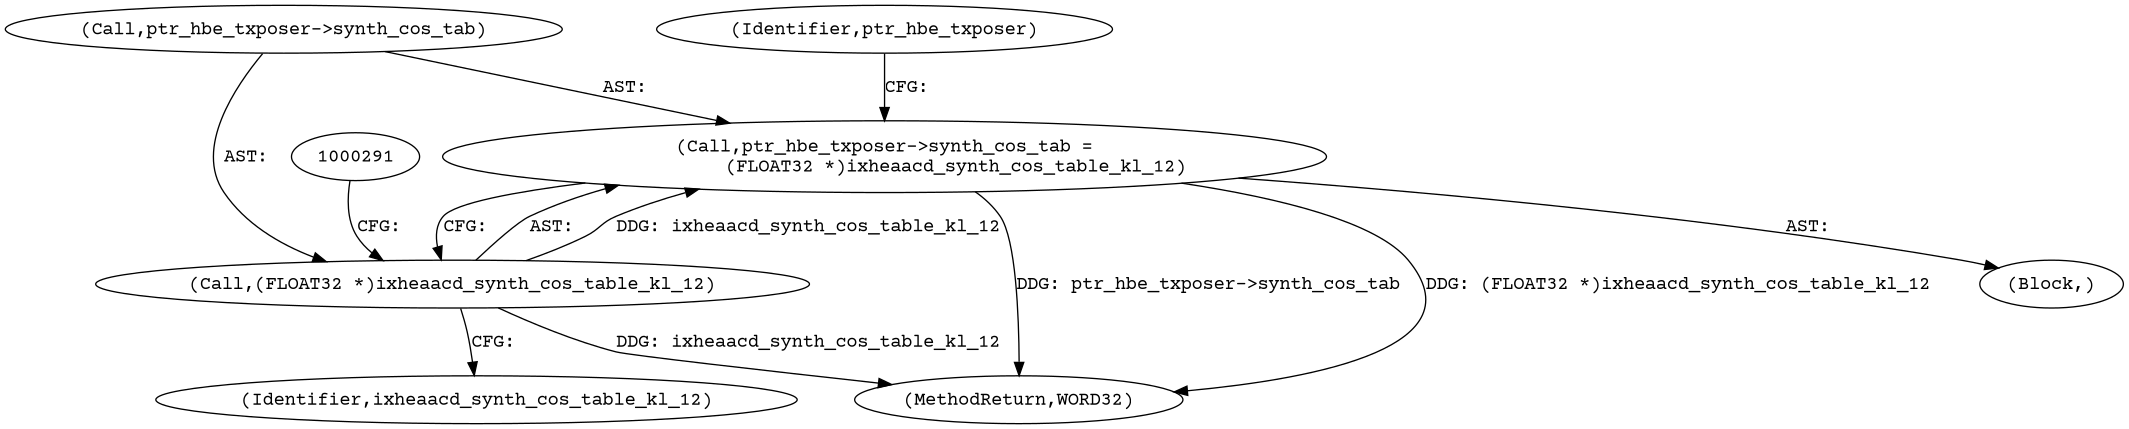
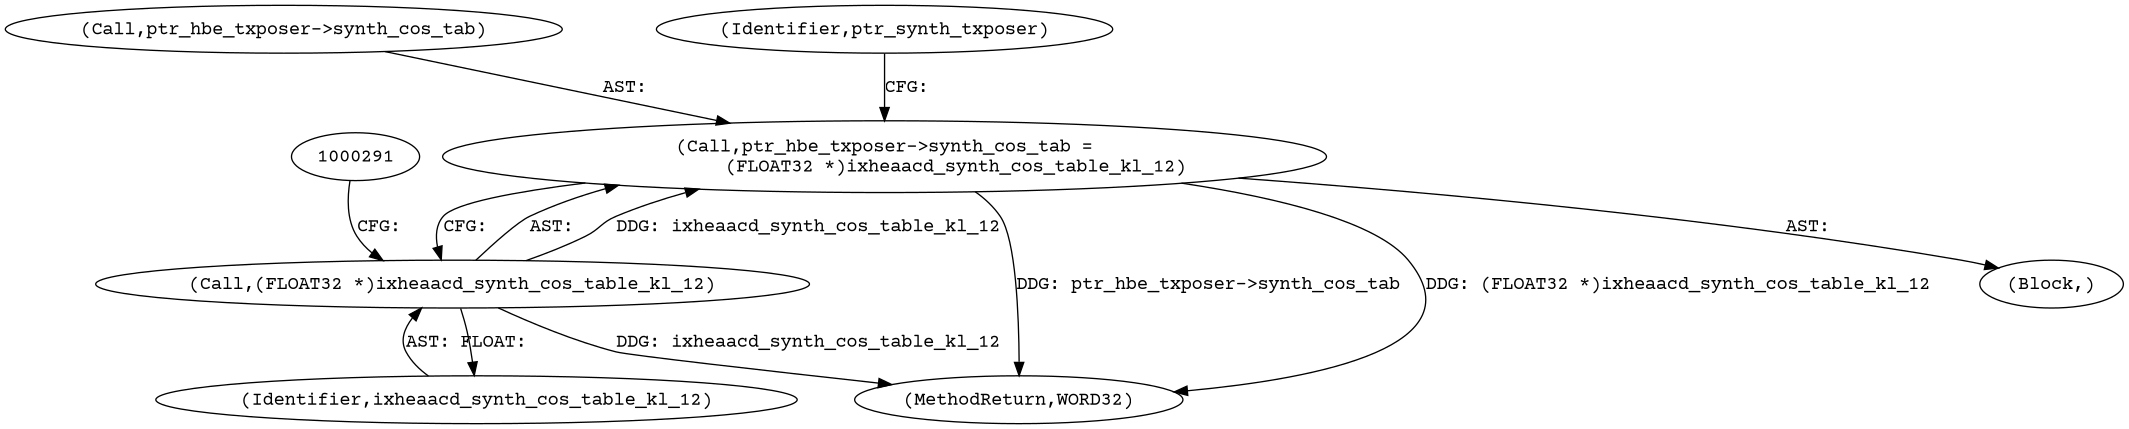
(885, 29) -> (885, 29)
(216, 173) -> (405, 350)
(499, 342) -> (499, 342)
